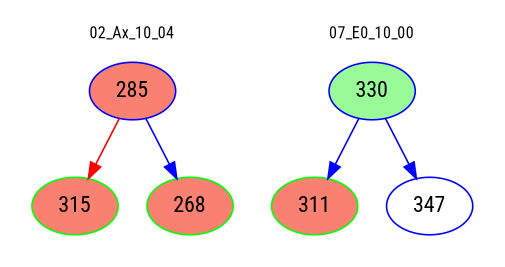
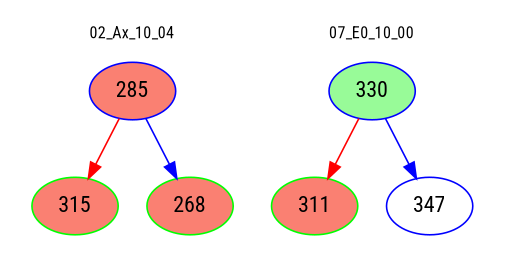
(347, 141) -> (347, 141)
